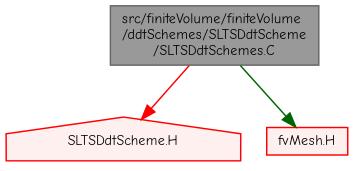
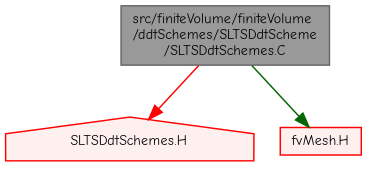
(123, 141) -> (130, 141)
